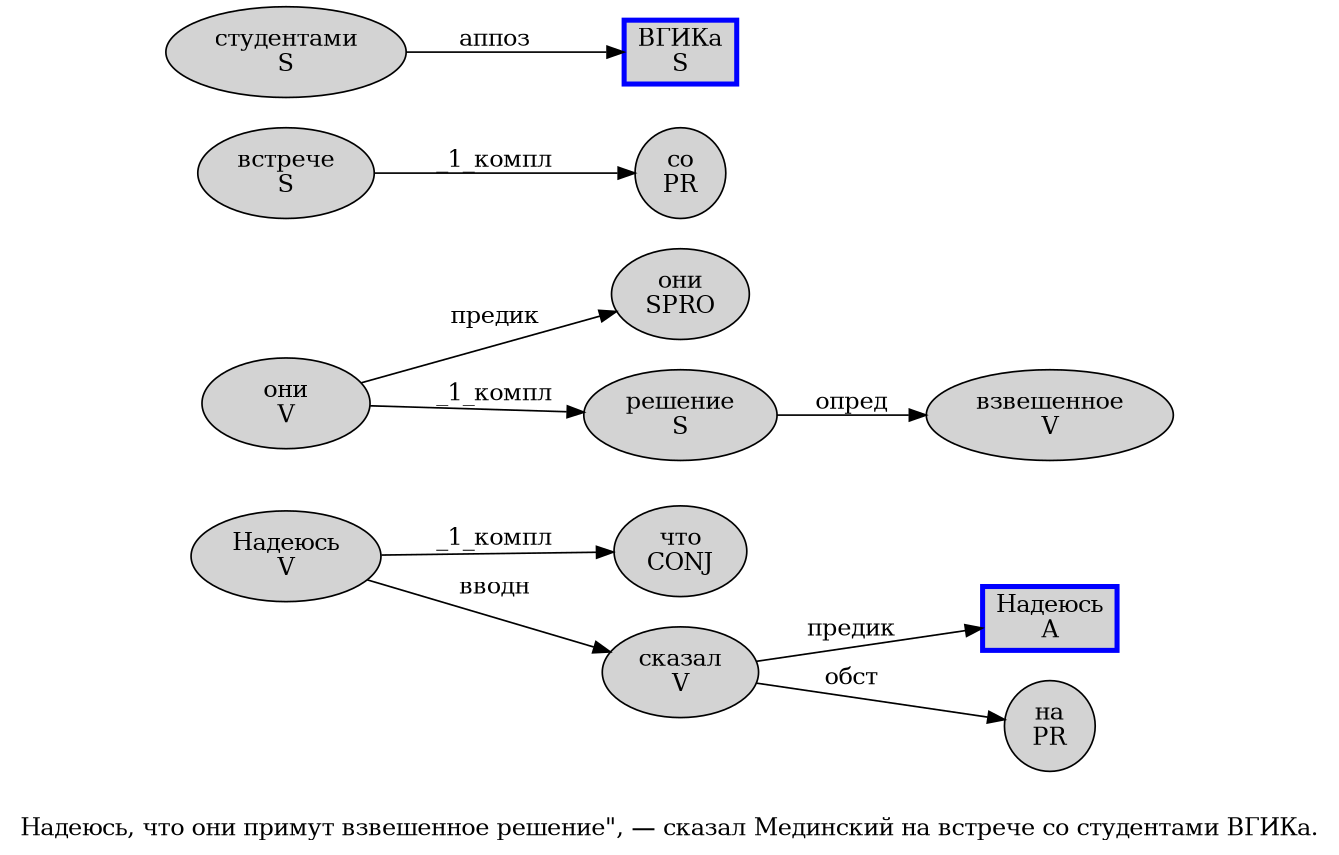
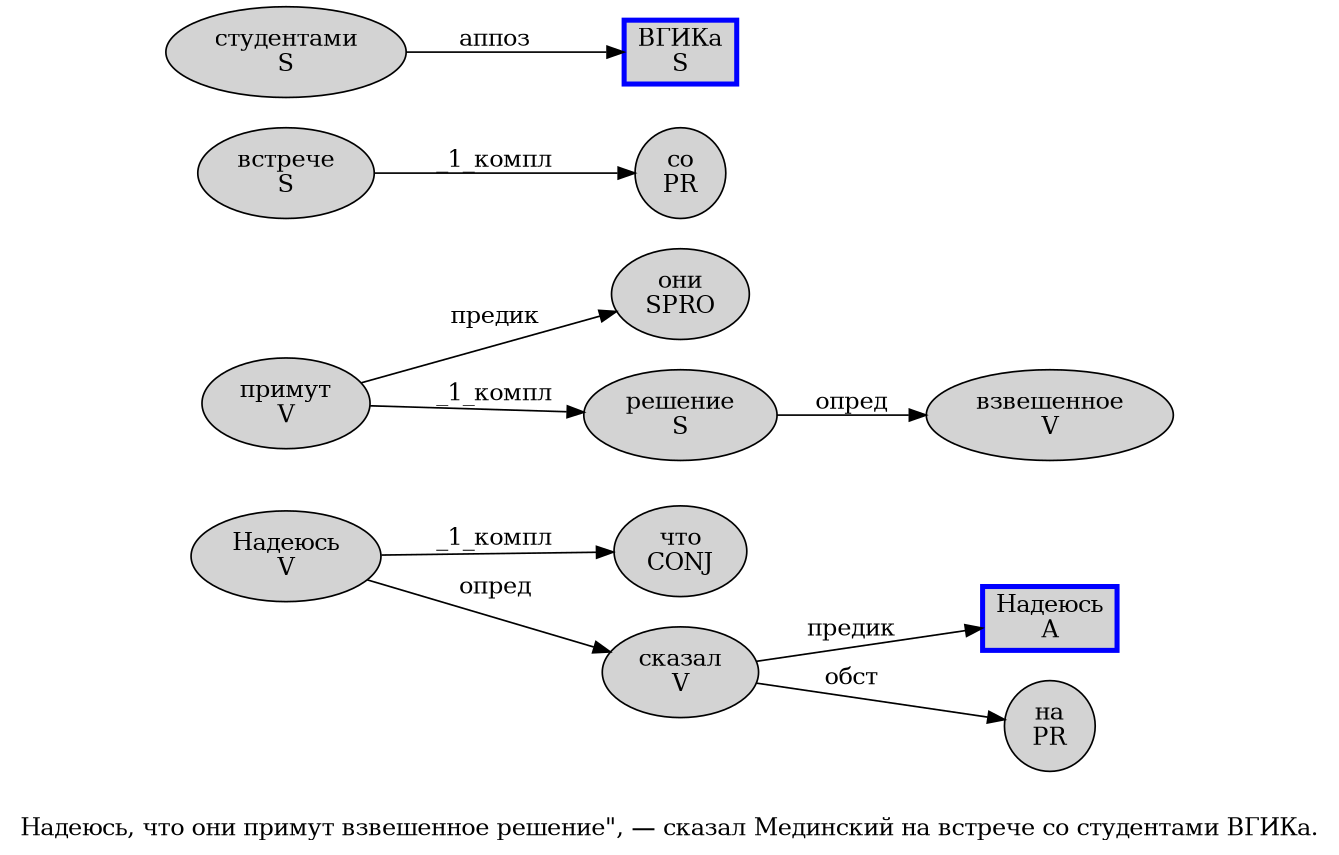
(286, 403) -> (286, 403)
(495, 587) -> (495, 587)
